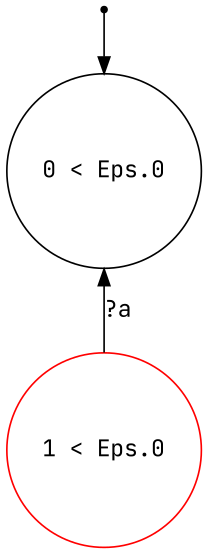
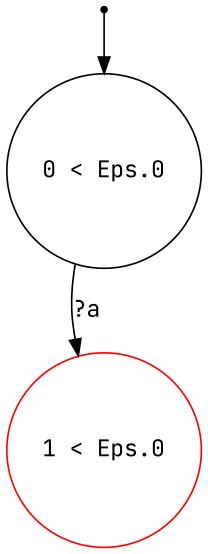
(104, 319) -> (72, 302)
